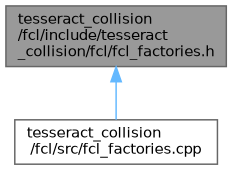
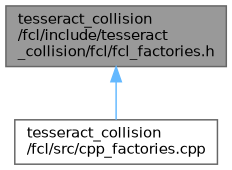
(116, 142) -> (116, 142)
